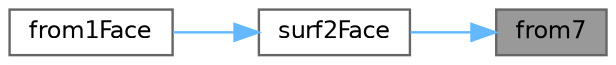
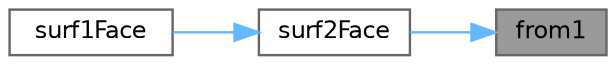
(91, 32) -> (91, 32)
(551, 32) -> (551, 32)
